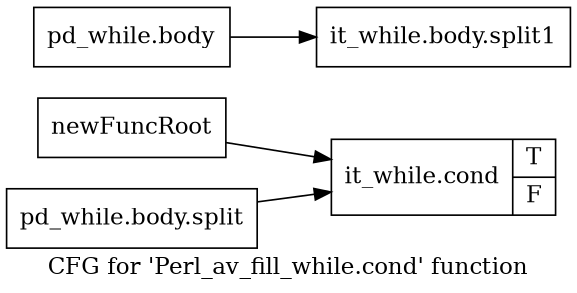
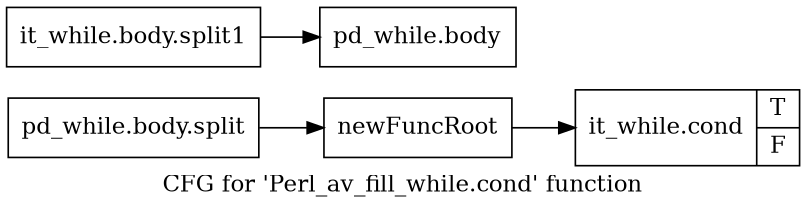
(265, 37) -> (282, 37)
(286, 198) -> (283, 128)
